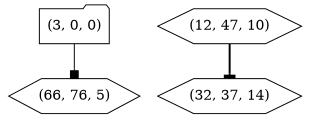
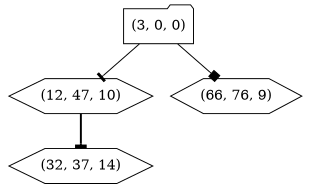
none -> (121, 60)
(74, 96) -> (236, 96)
